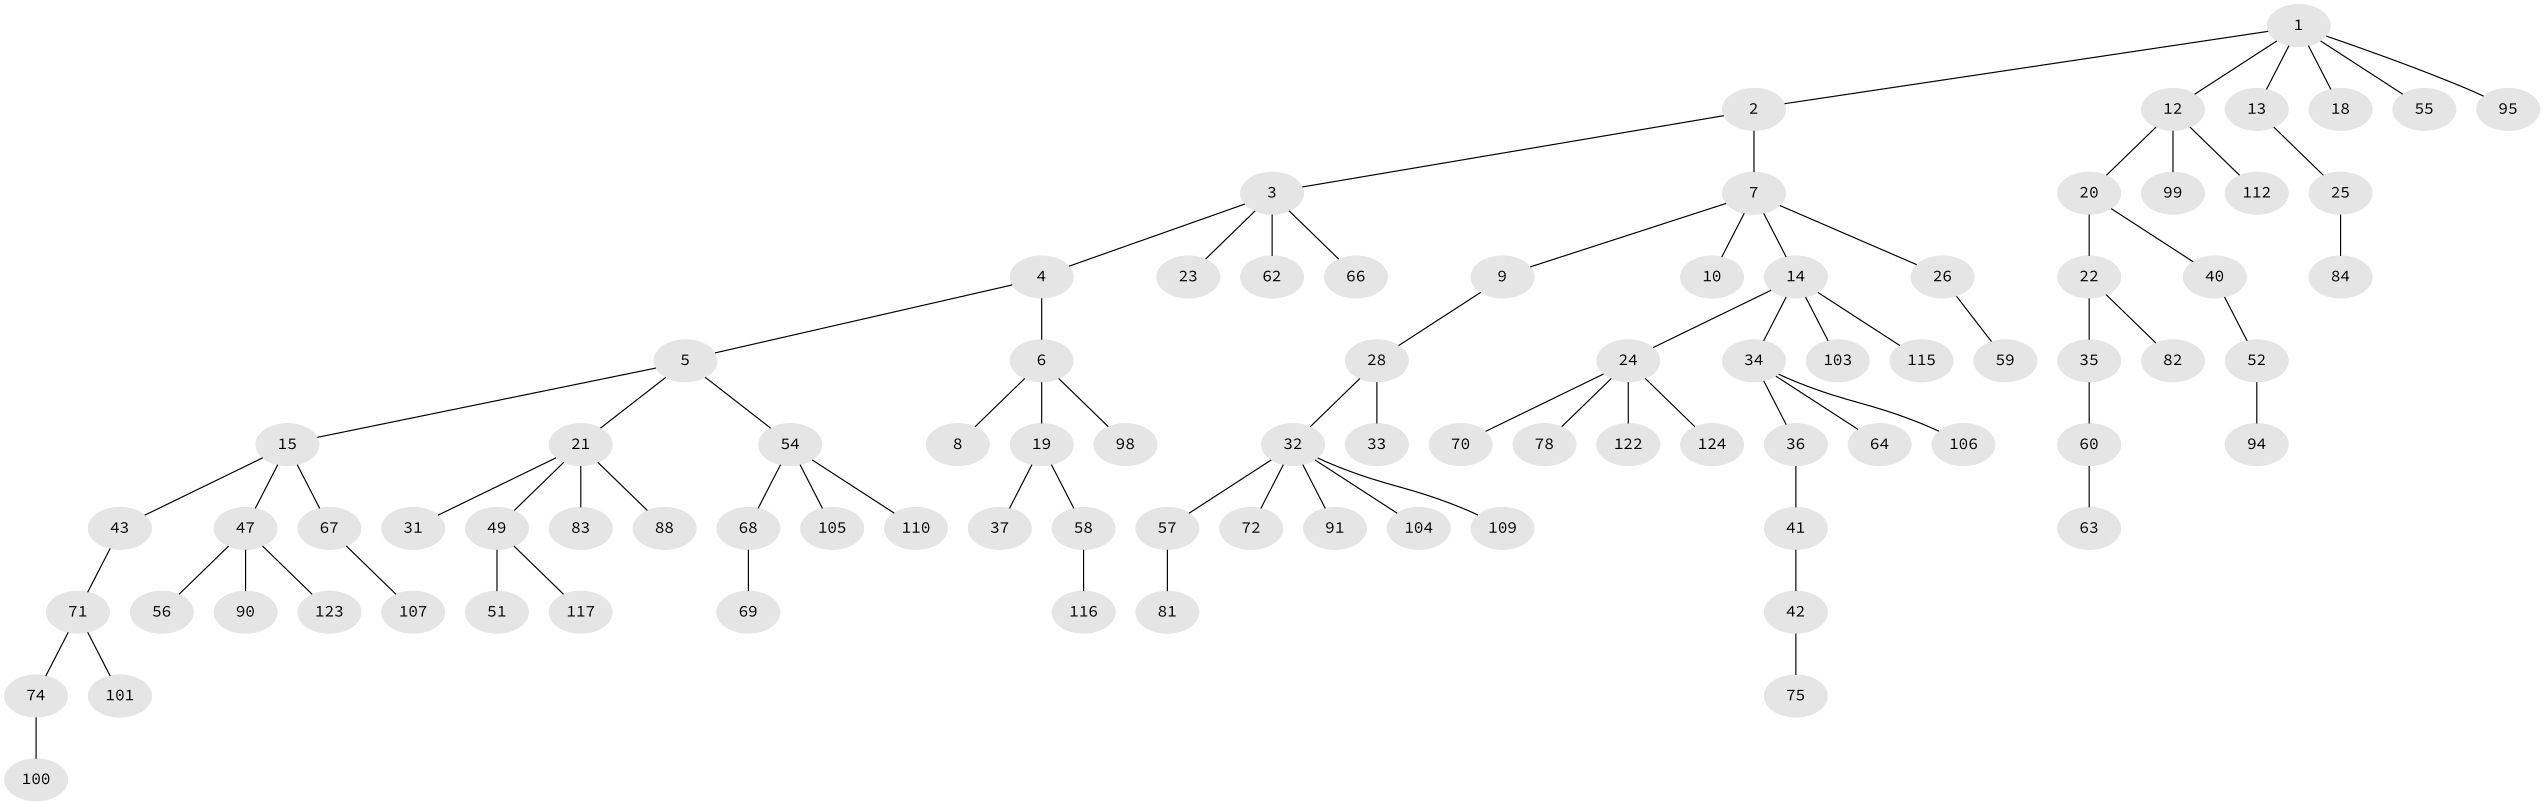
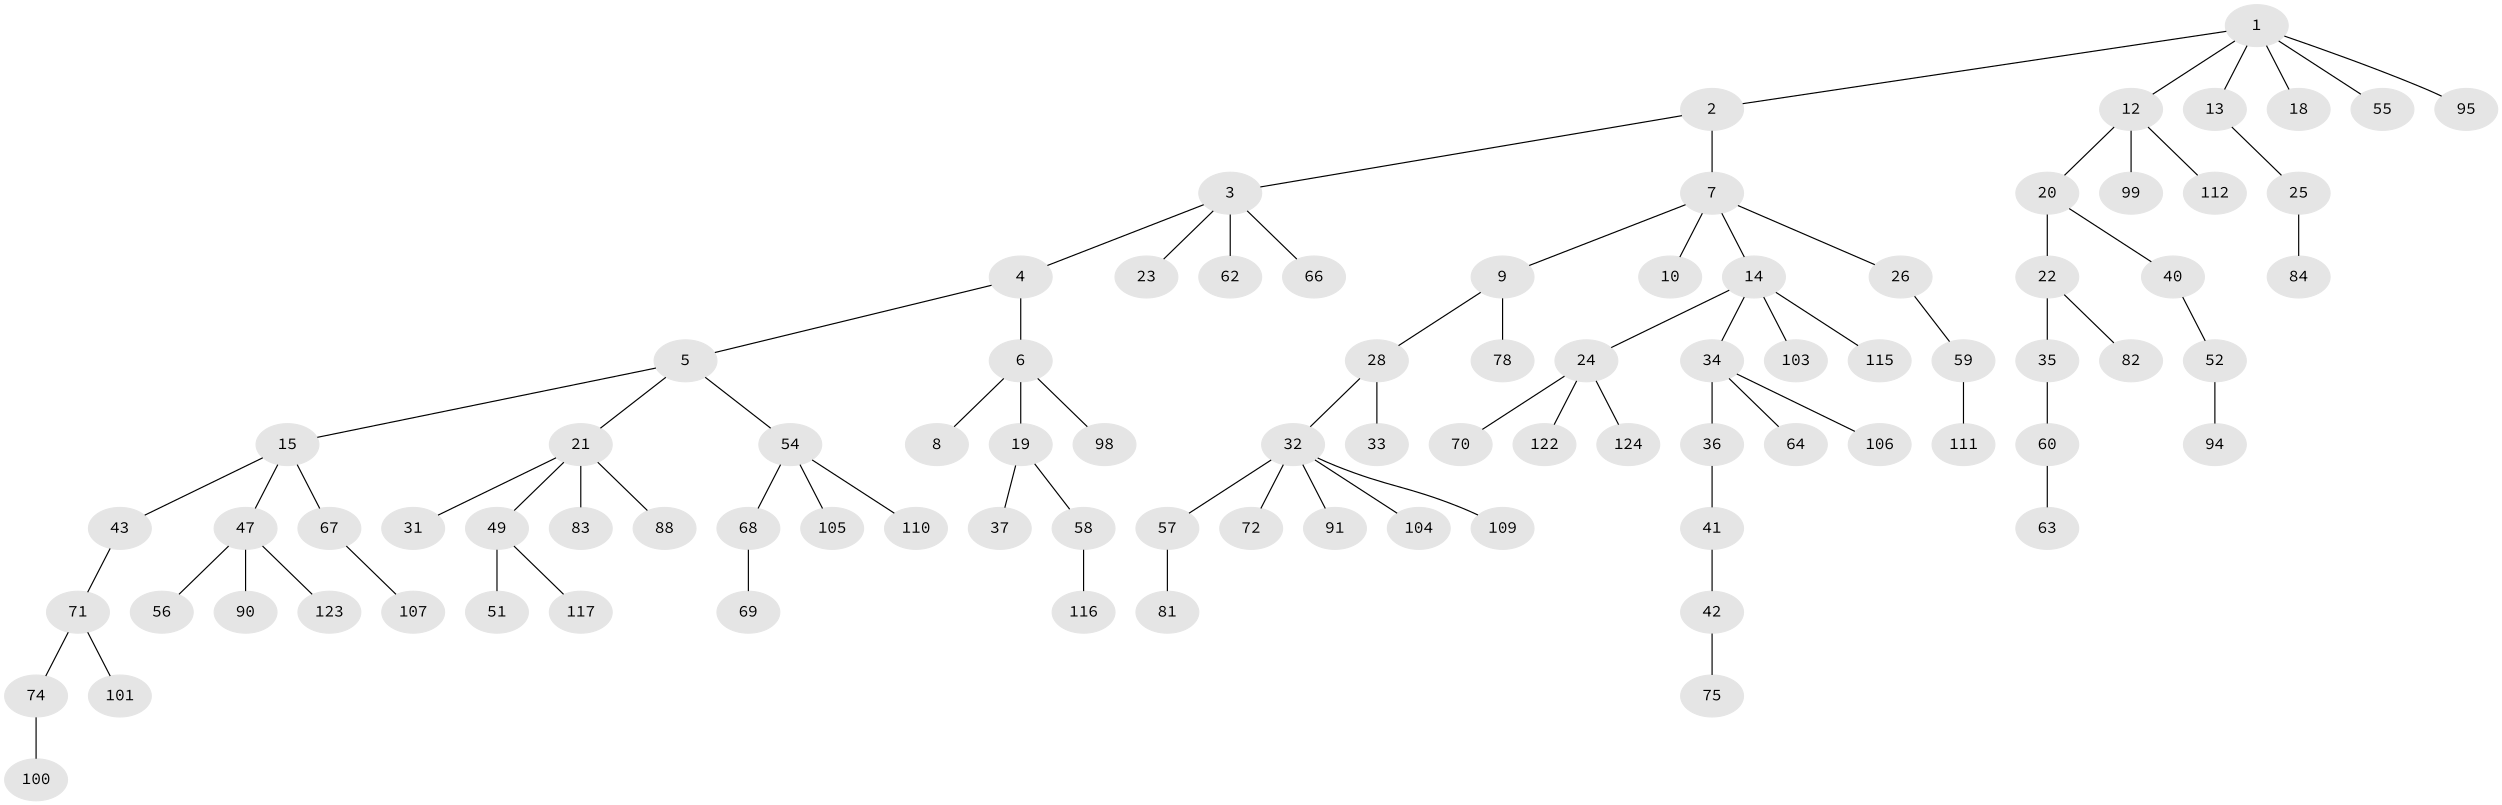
(1587, 403) -> (1503, 319)
none -> (1963, 445)
